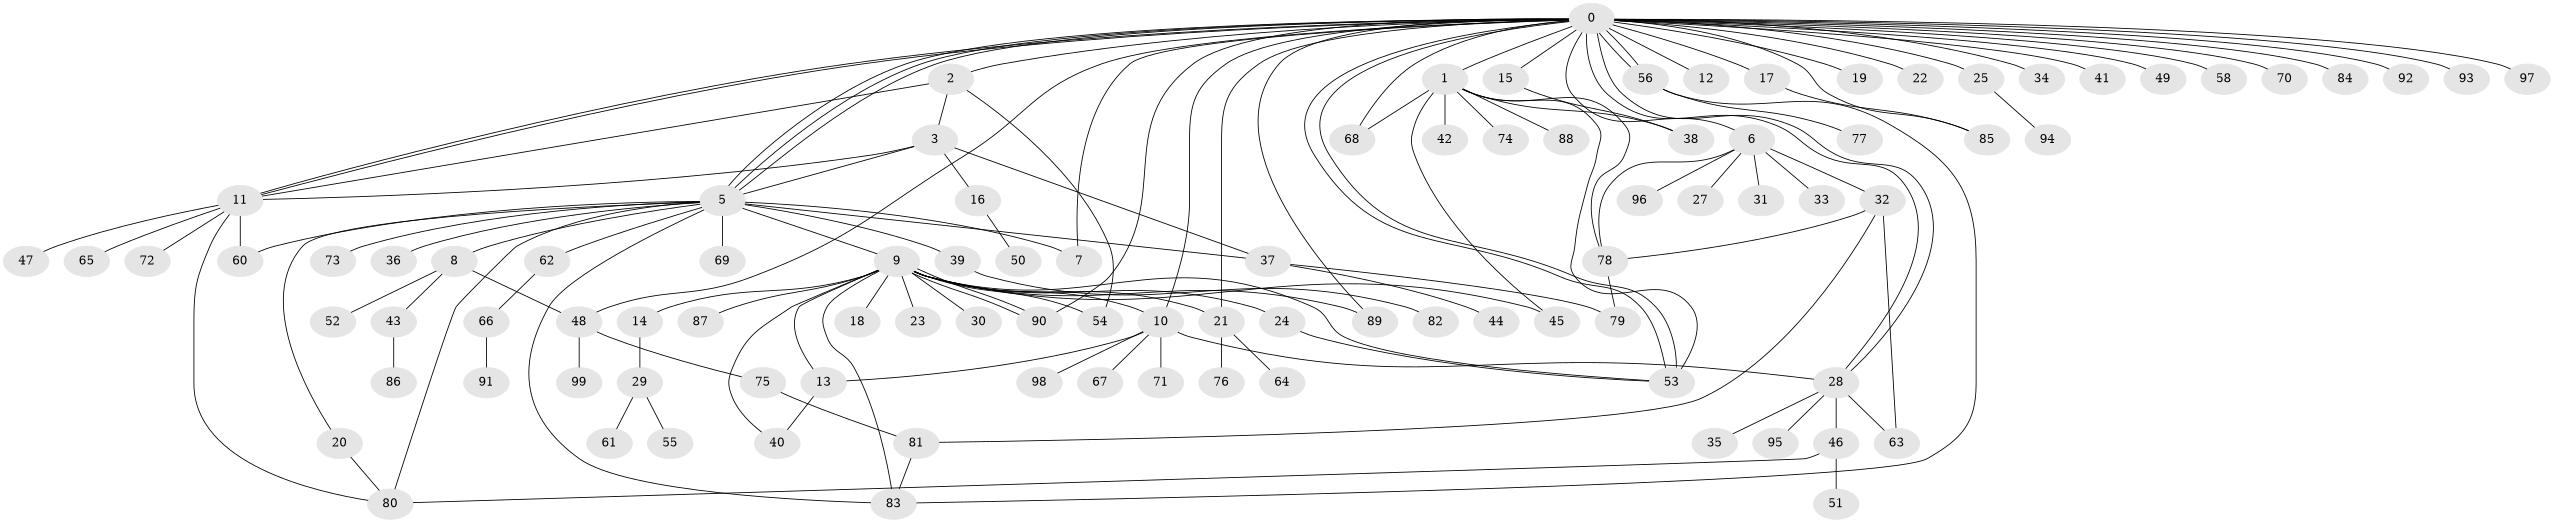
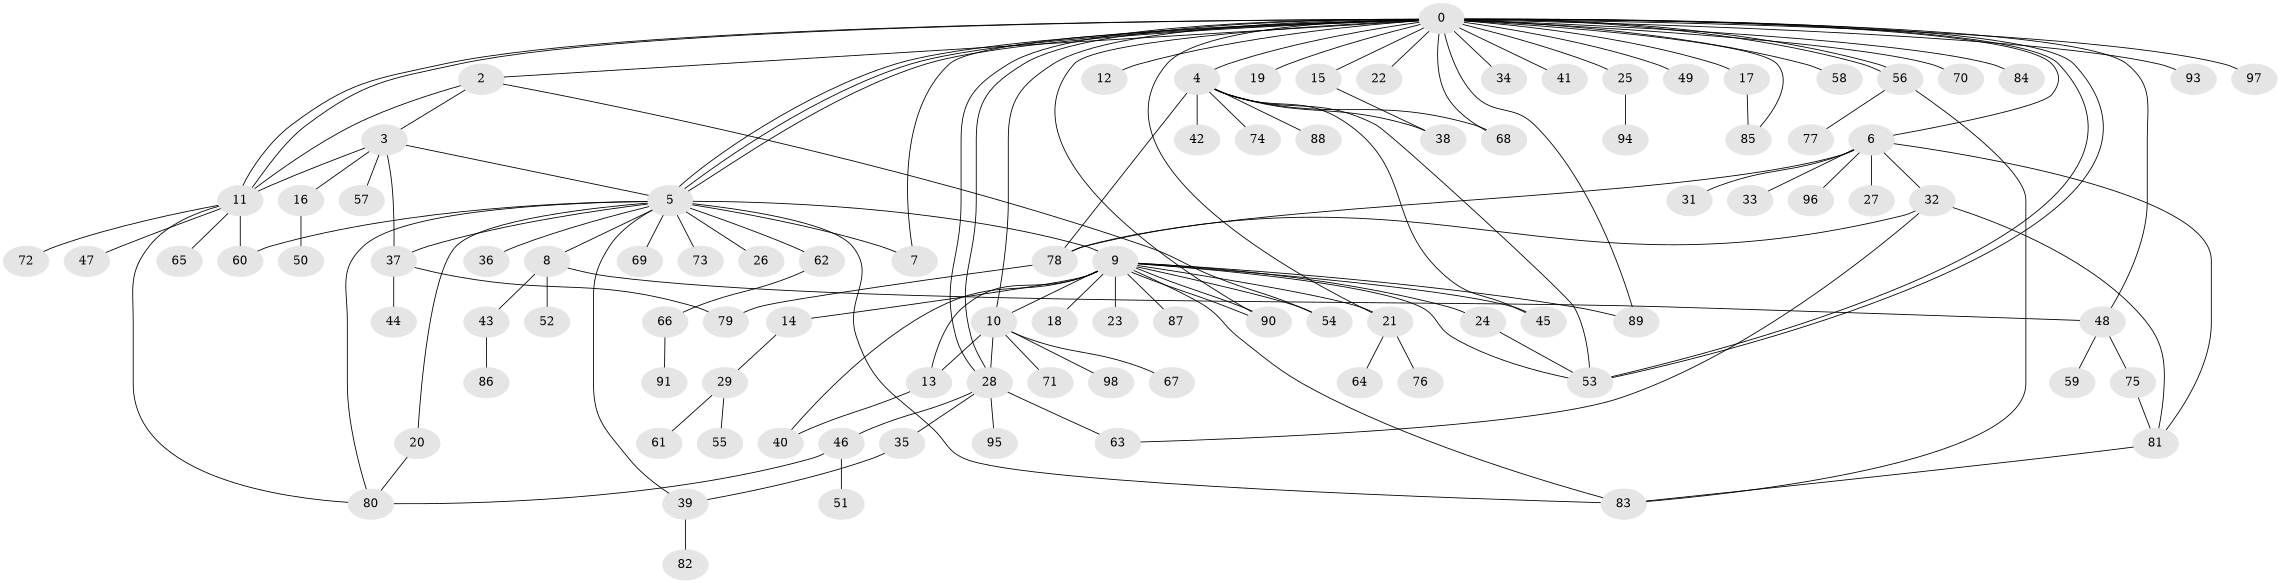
(1445, 79) -> (1197, 79)
(2406, 79) -> none
none -> (2139, 200)
none -> (362, 201)
none -> (761, 261)
(979, 322) -> none
(579, 383) -> (2072, 383)
none -> (797, 480)
